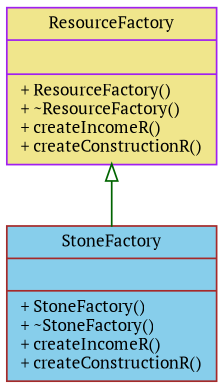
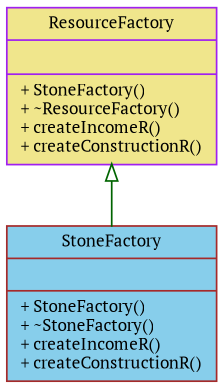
(96, 90) -> (84, 90)
